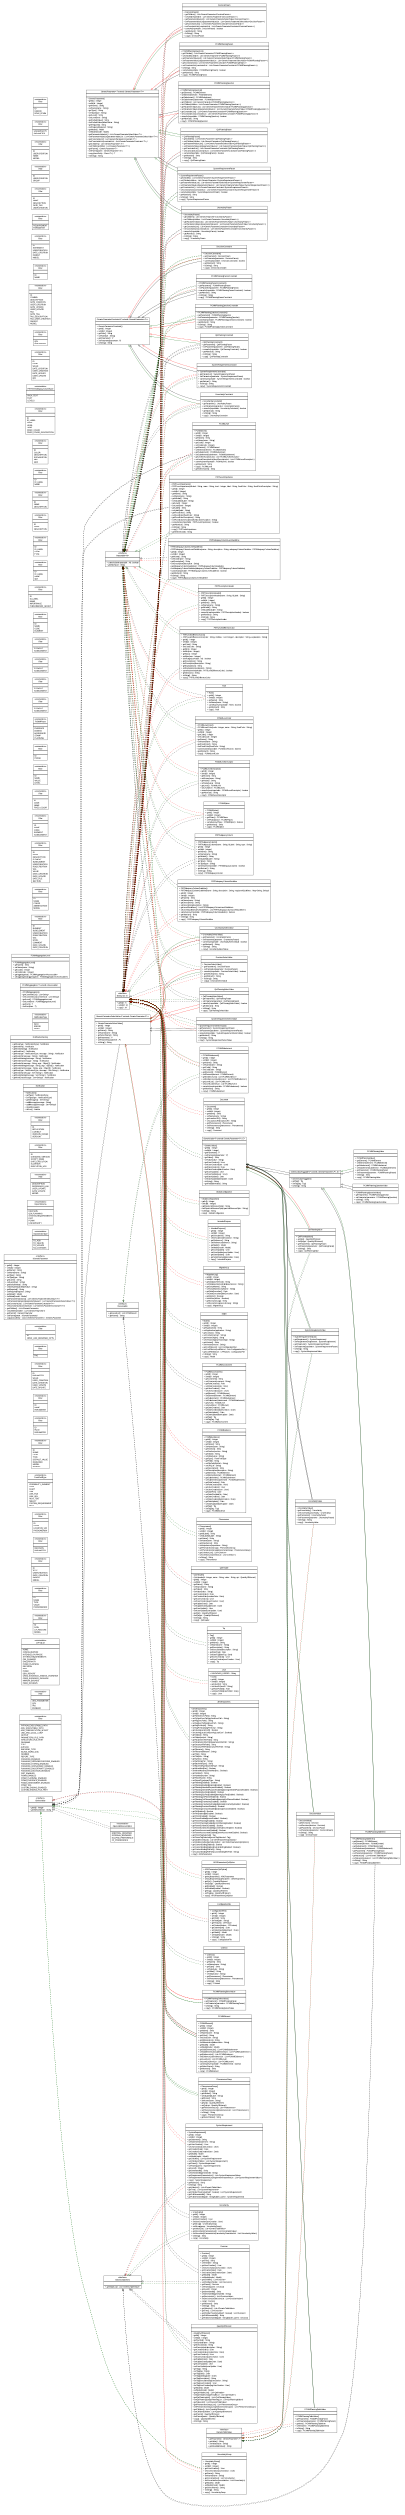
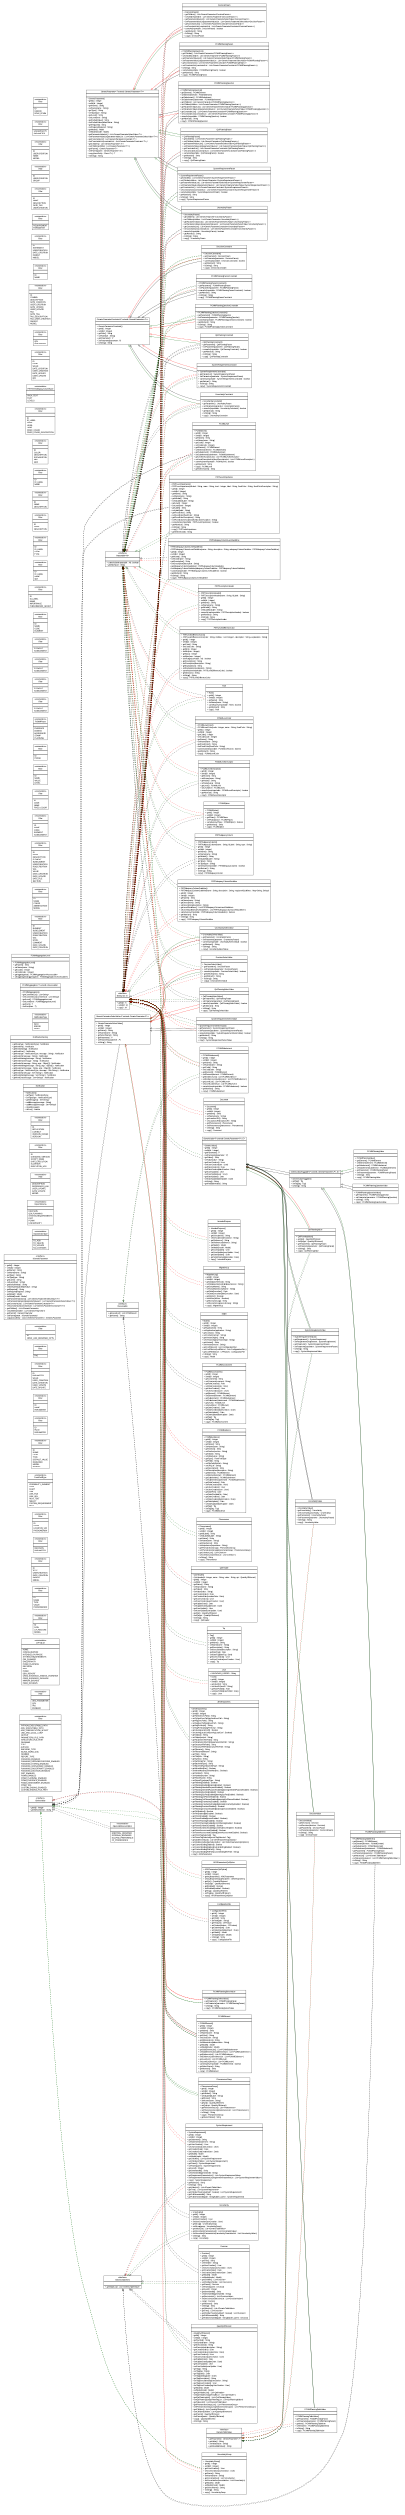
(224, 1203) -> none
(224, 1966) -> none
